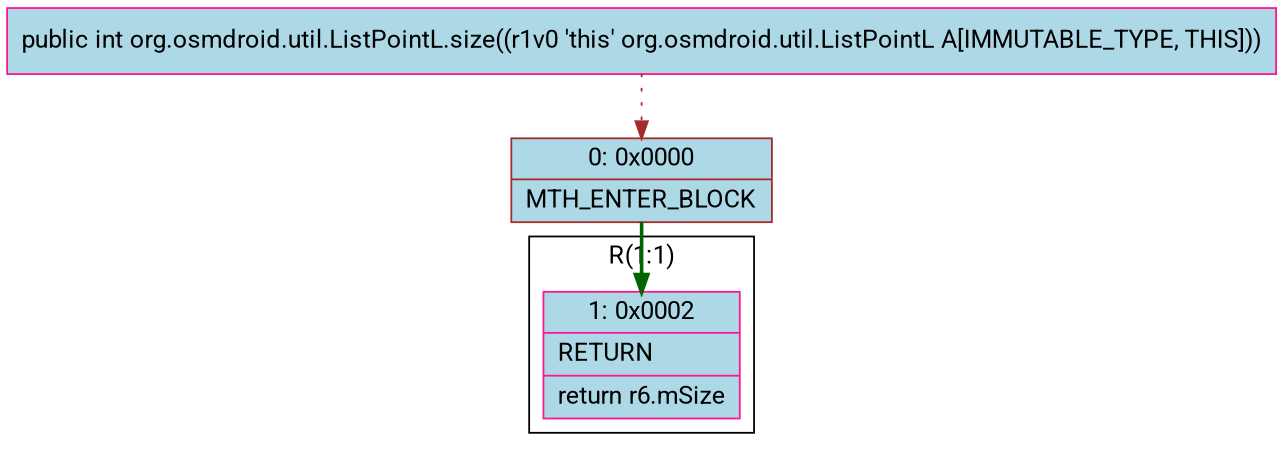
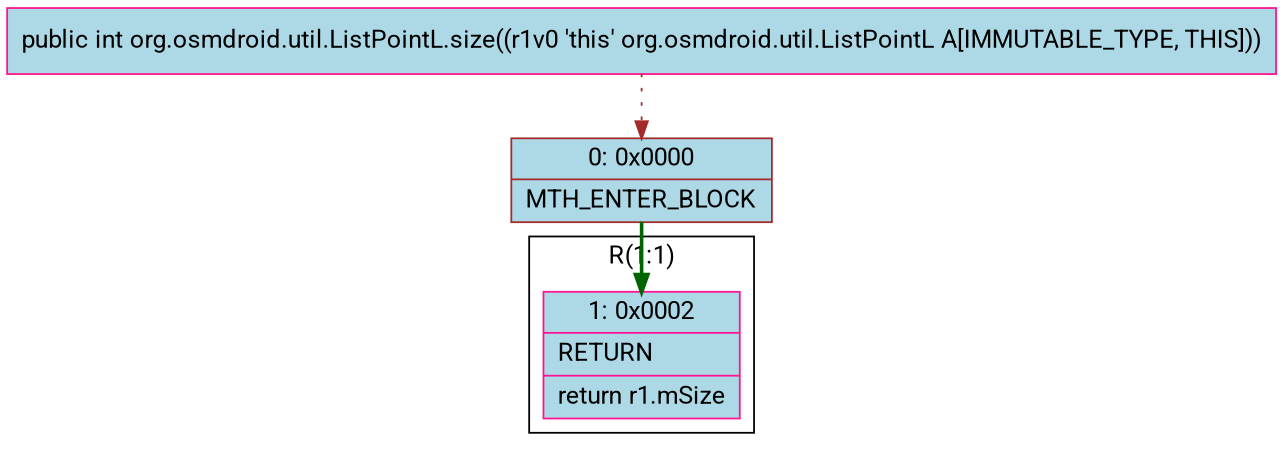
(642, 396) -> (642, 396)
